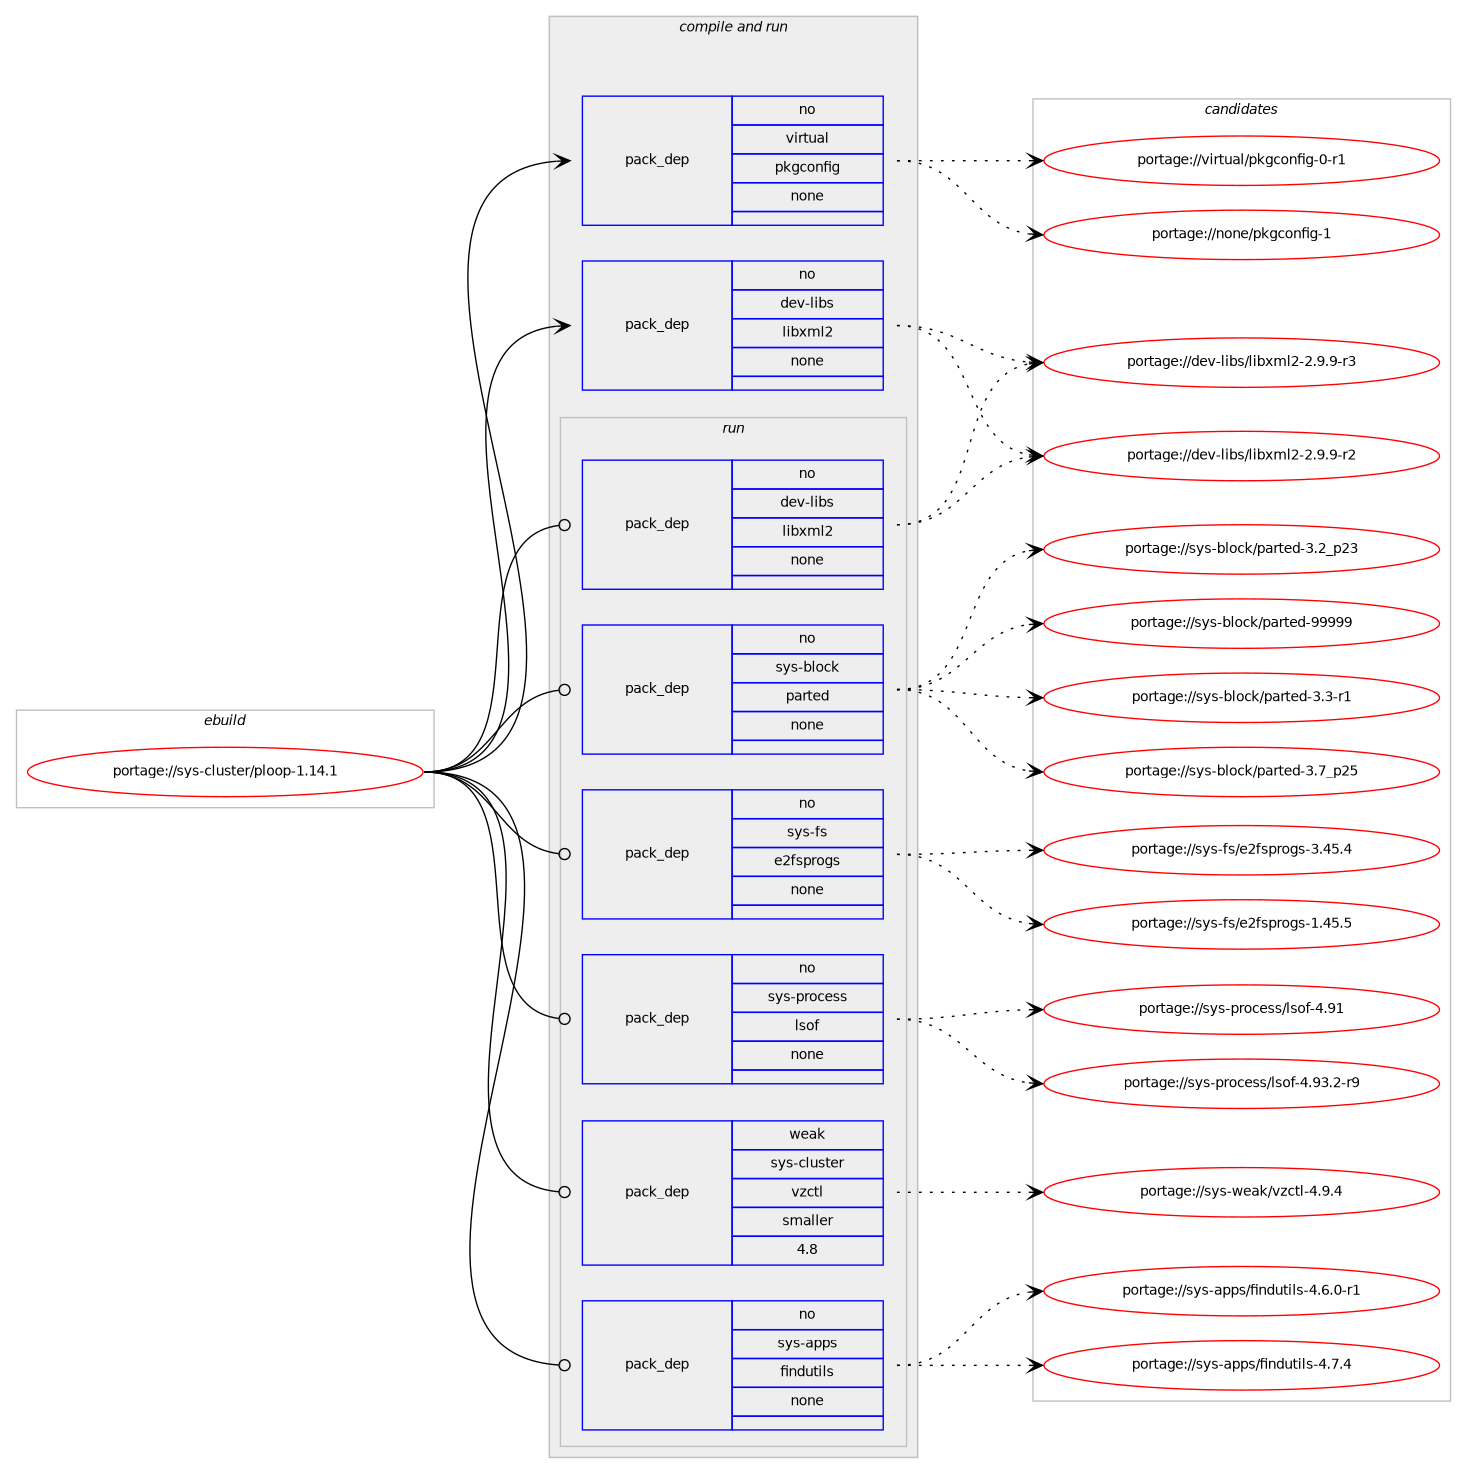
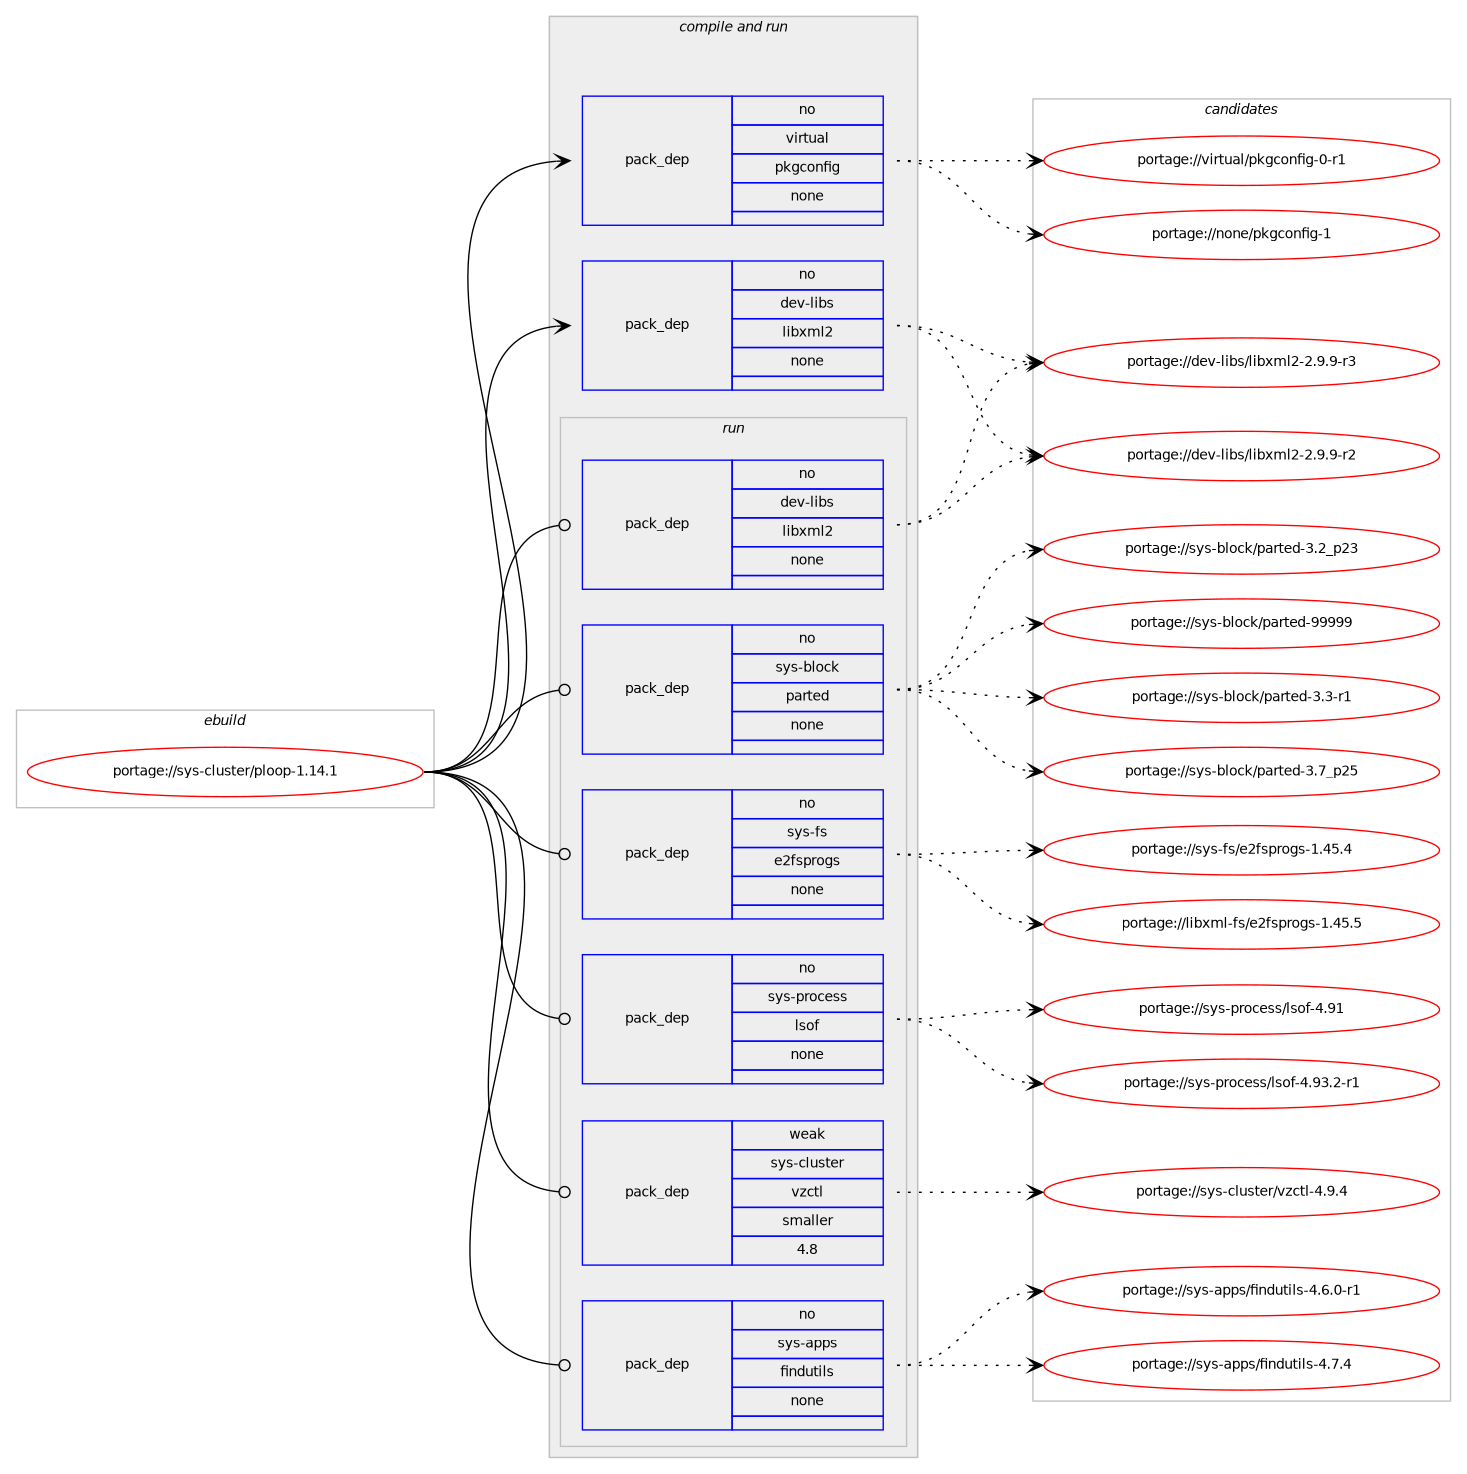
(1242, 850) -> (1242, 850)
(1242, 924) -> (1242, 924)
(1242, 1084) -> (1242, 1084)
(1242, 1192) -> (1242, 1192)
